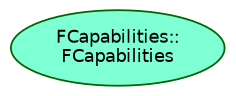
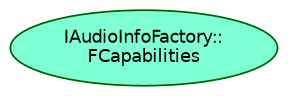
(118, 48) -> (144, 48)
